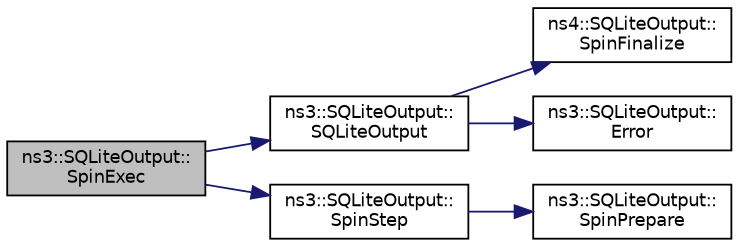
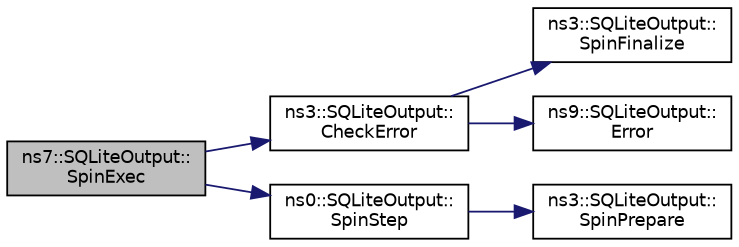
(632, 35) -> (632, 35)
(369, 123) -> (369, 123)
(632, 123) -> (632, 123)
(106, 168) -> (106, 168)
(369, 212) -> (369, 212)
